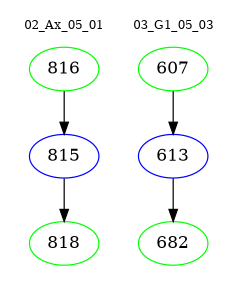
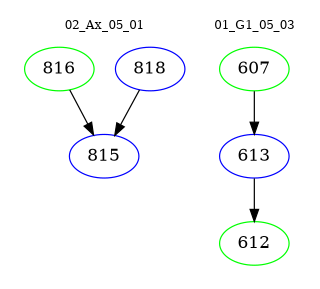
(174, 26) -> (255, 26)
(64, 194) -> (130, 107)
(64, 243) -> (150, 69)
(173, 243) -> (254, 243)
